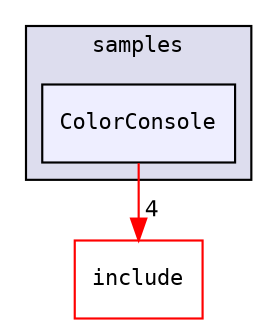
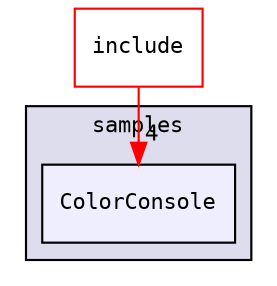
(139, 194) -> (139, 119)
